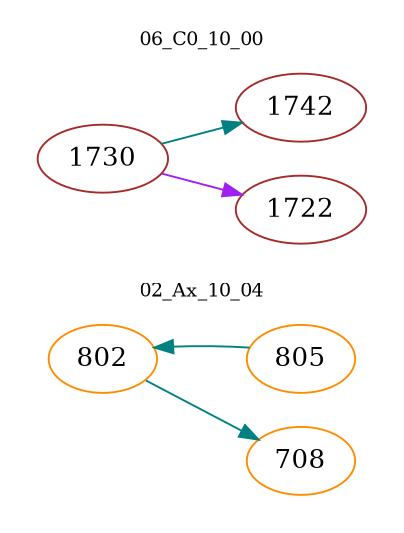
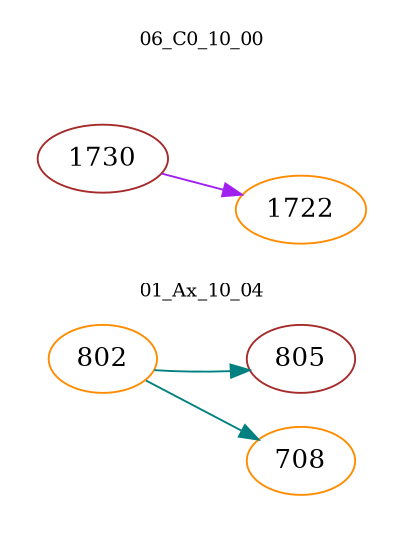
(301, 108) -> none
(301, 210) -> (301, 210)
(202, 292) -> (202, 292)
(212, 346) -> (192, 372)
(301, 359) -> (301, 359)
